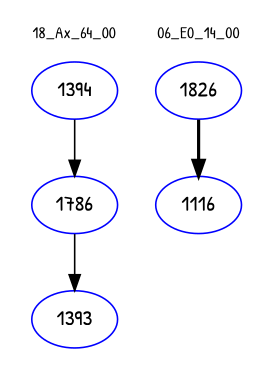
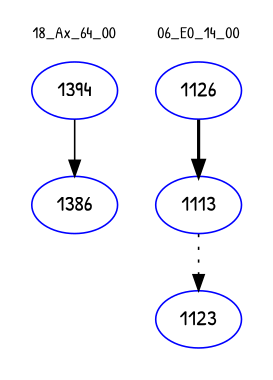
(199, 91) -> (199, 91)
(75, 205) -> (75, 205)
(199, 205) -> (199, 205)
(75, 319) -> none
none -> (199, 319)
